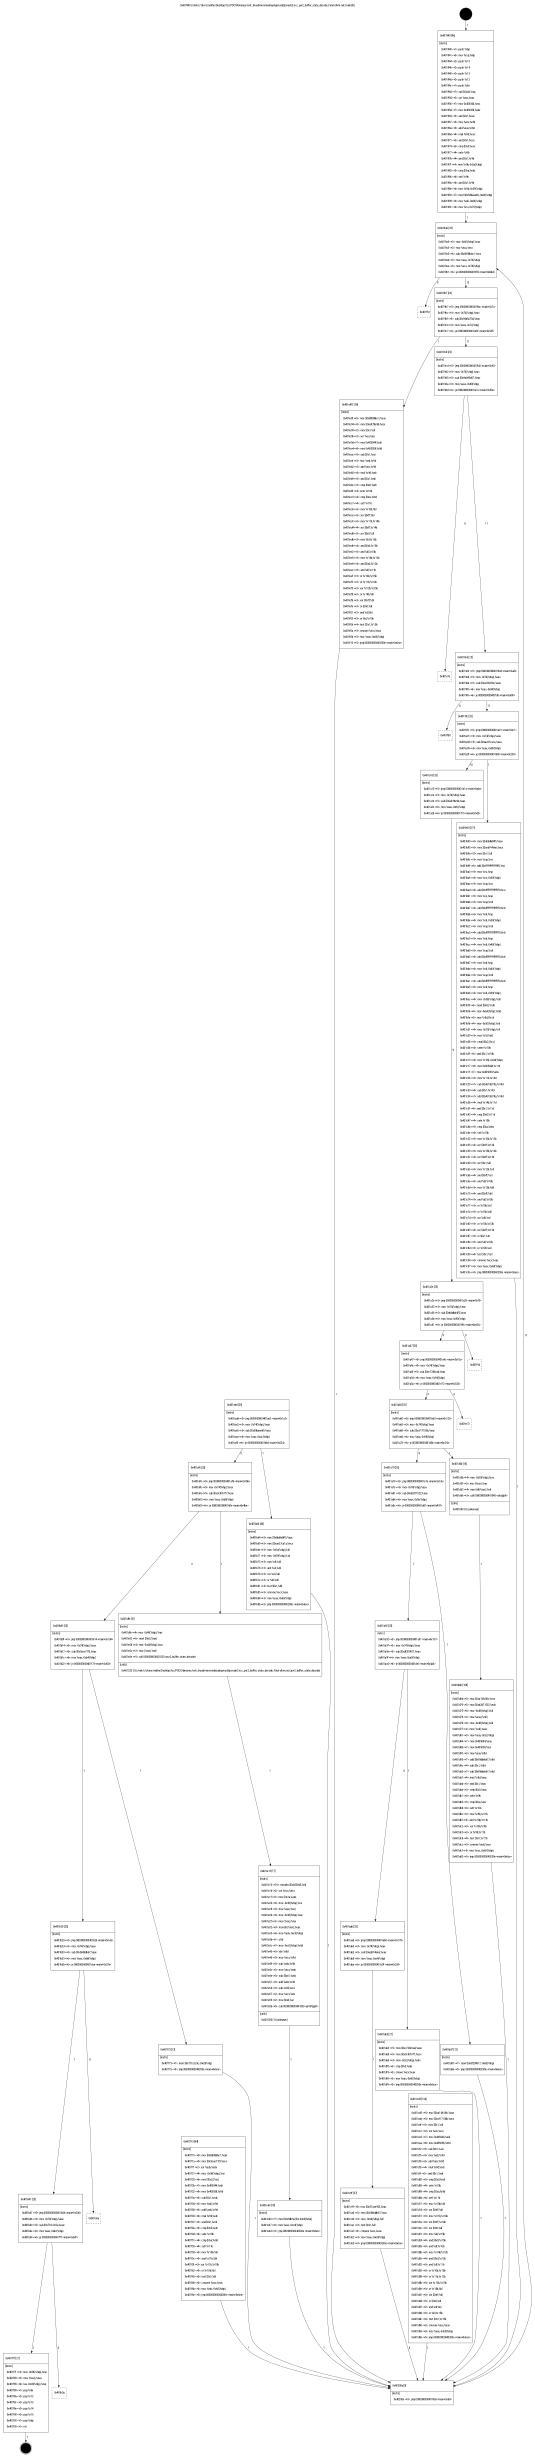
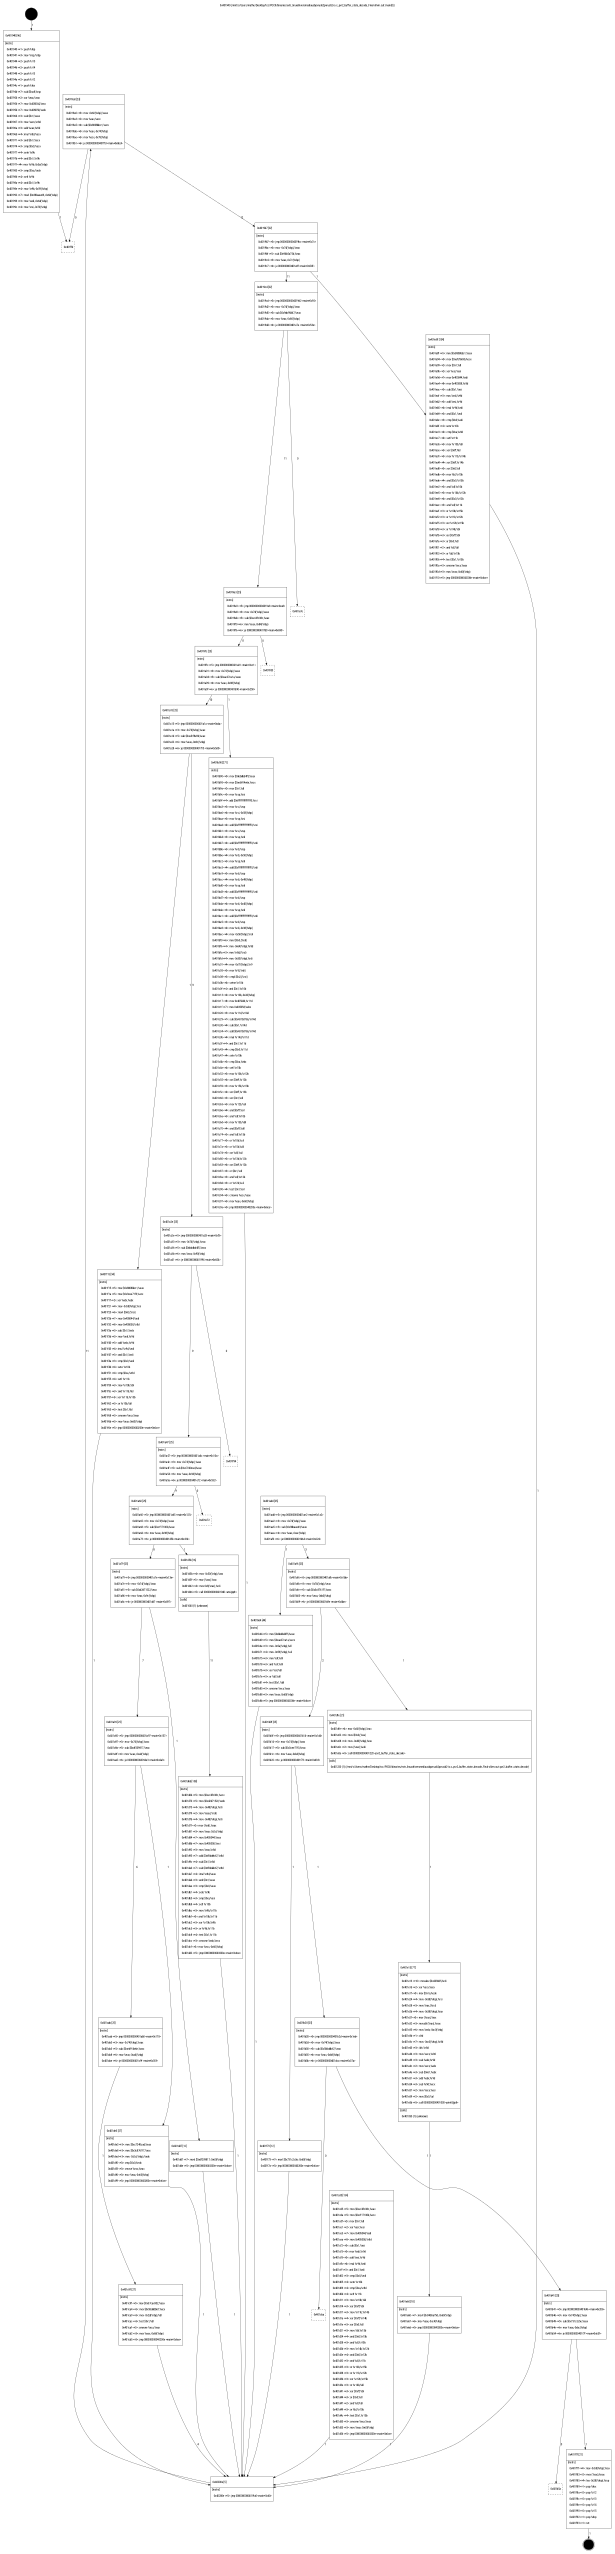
(466, 217) -> (62, 226)
none -> (164, 1011)
(481, 1564) -> (211, 1661)
